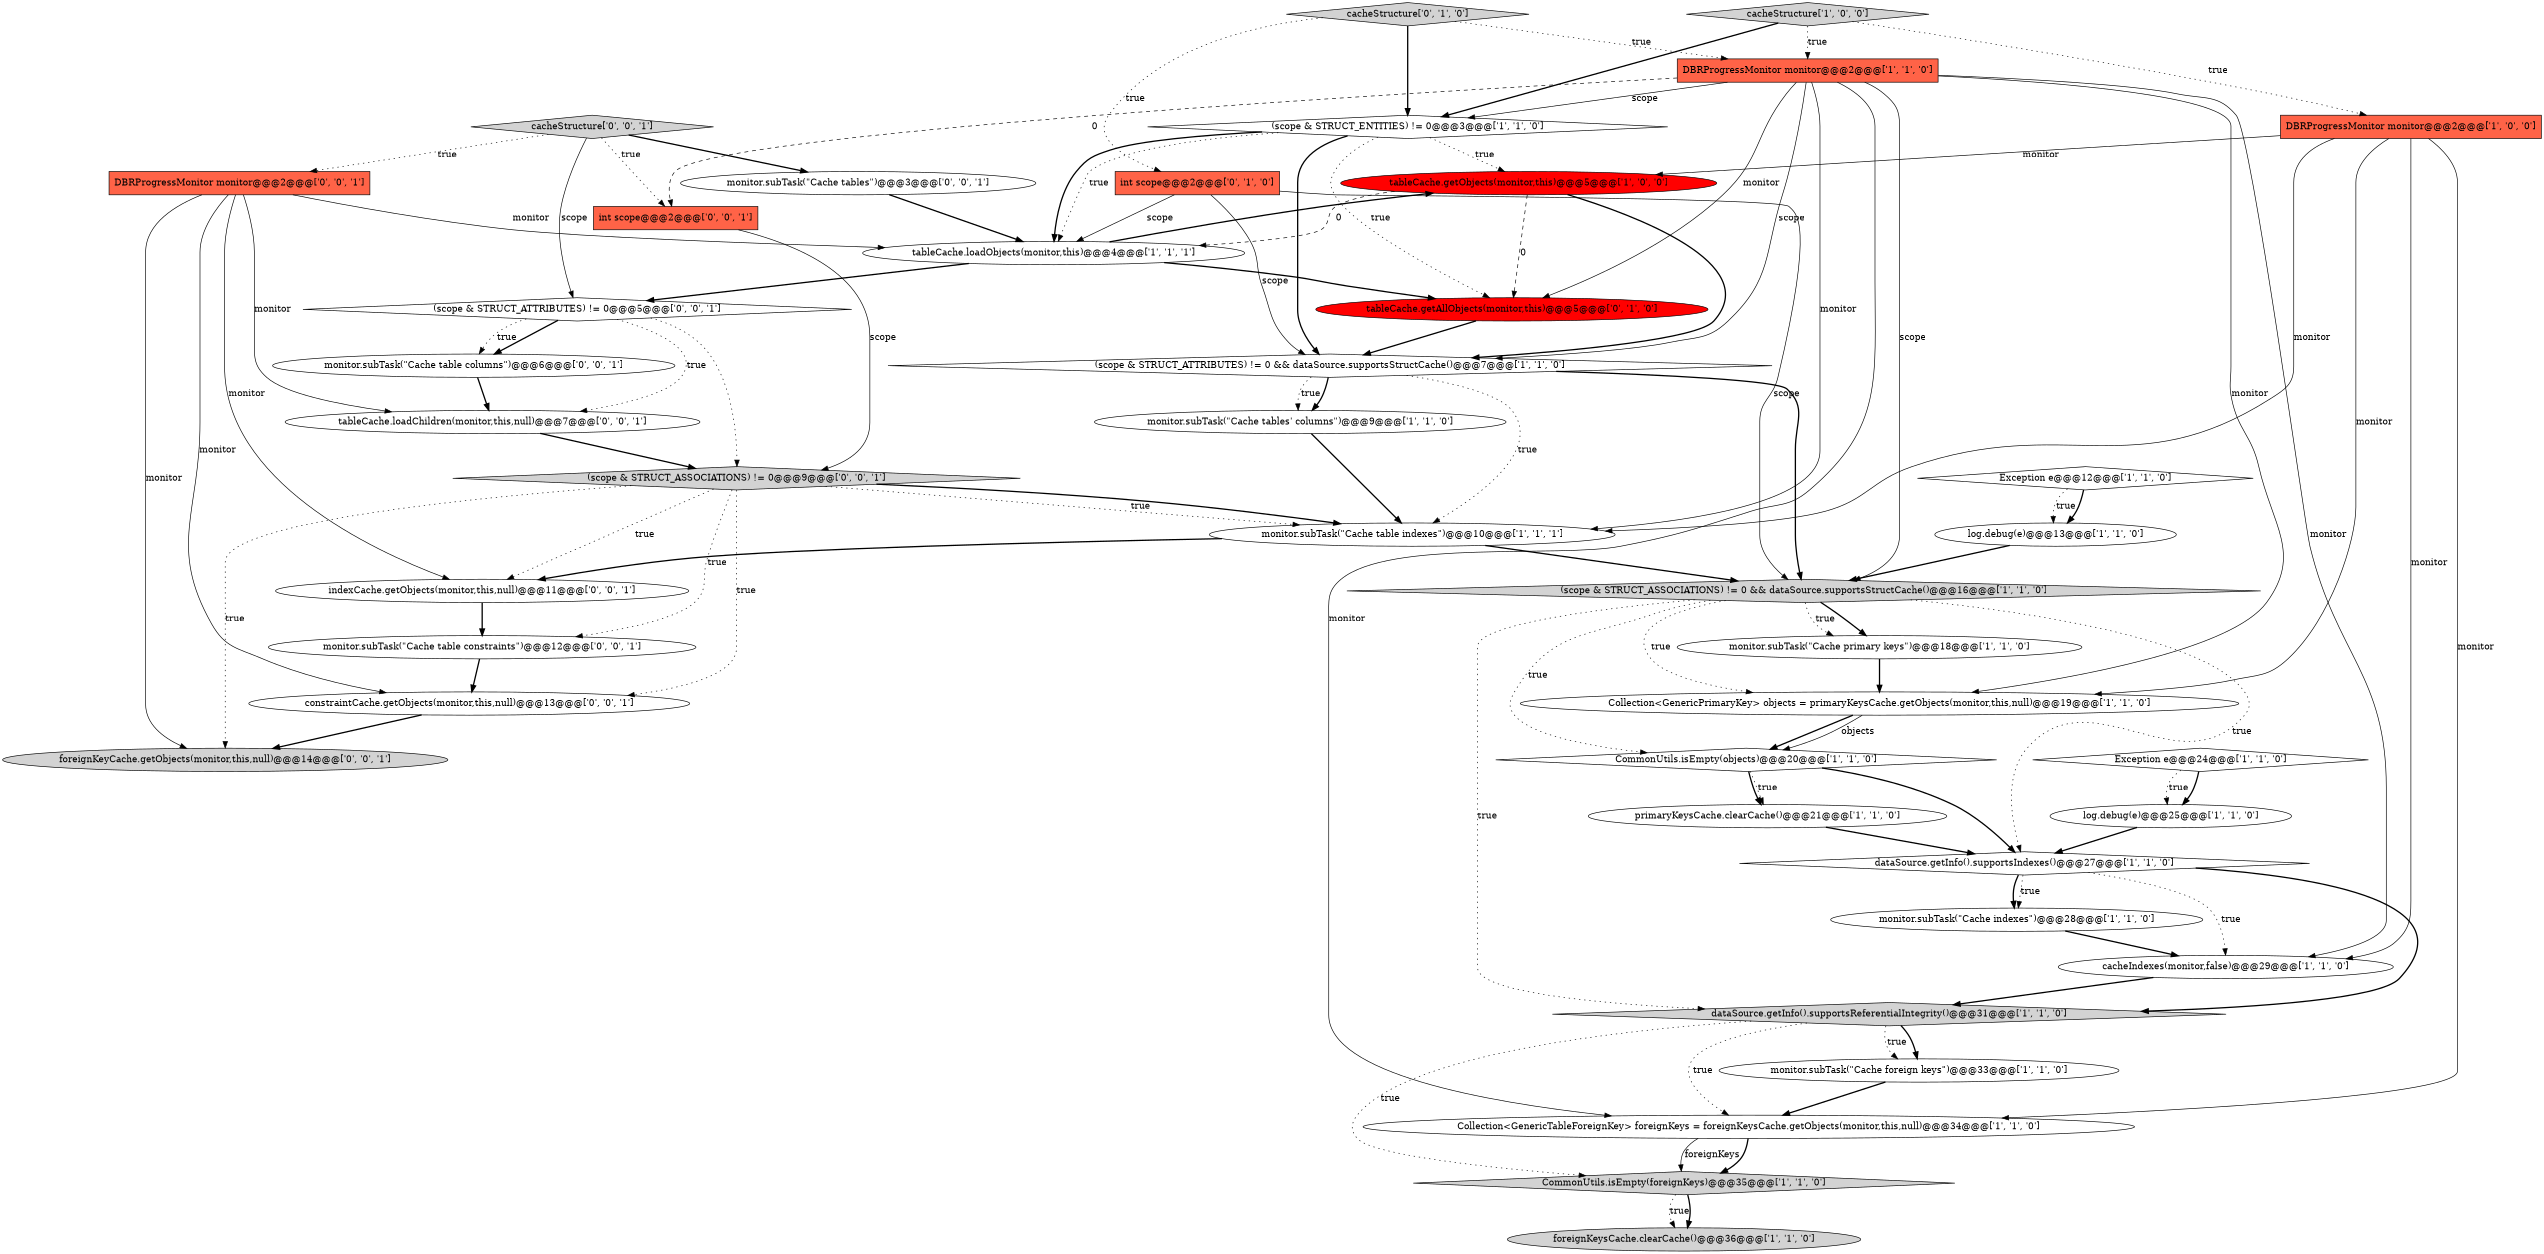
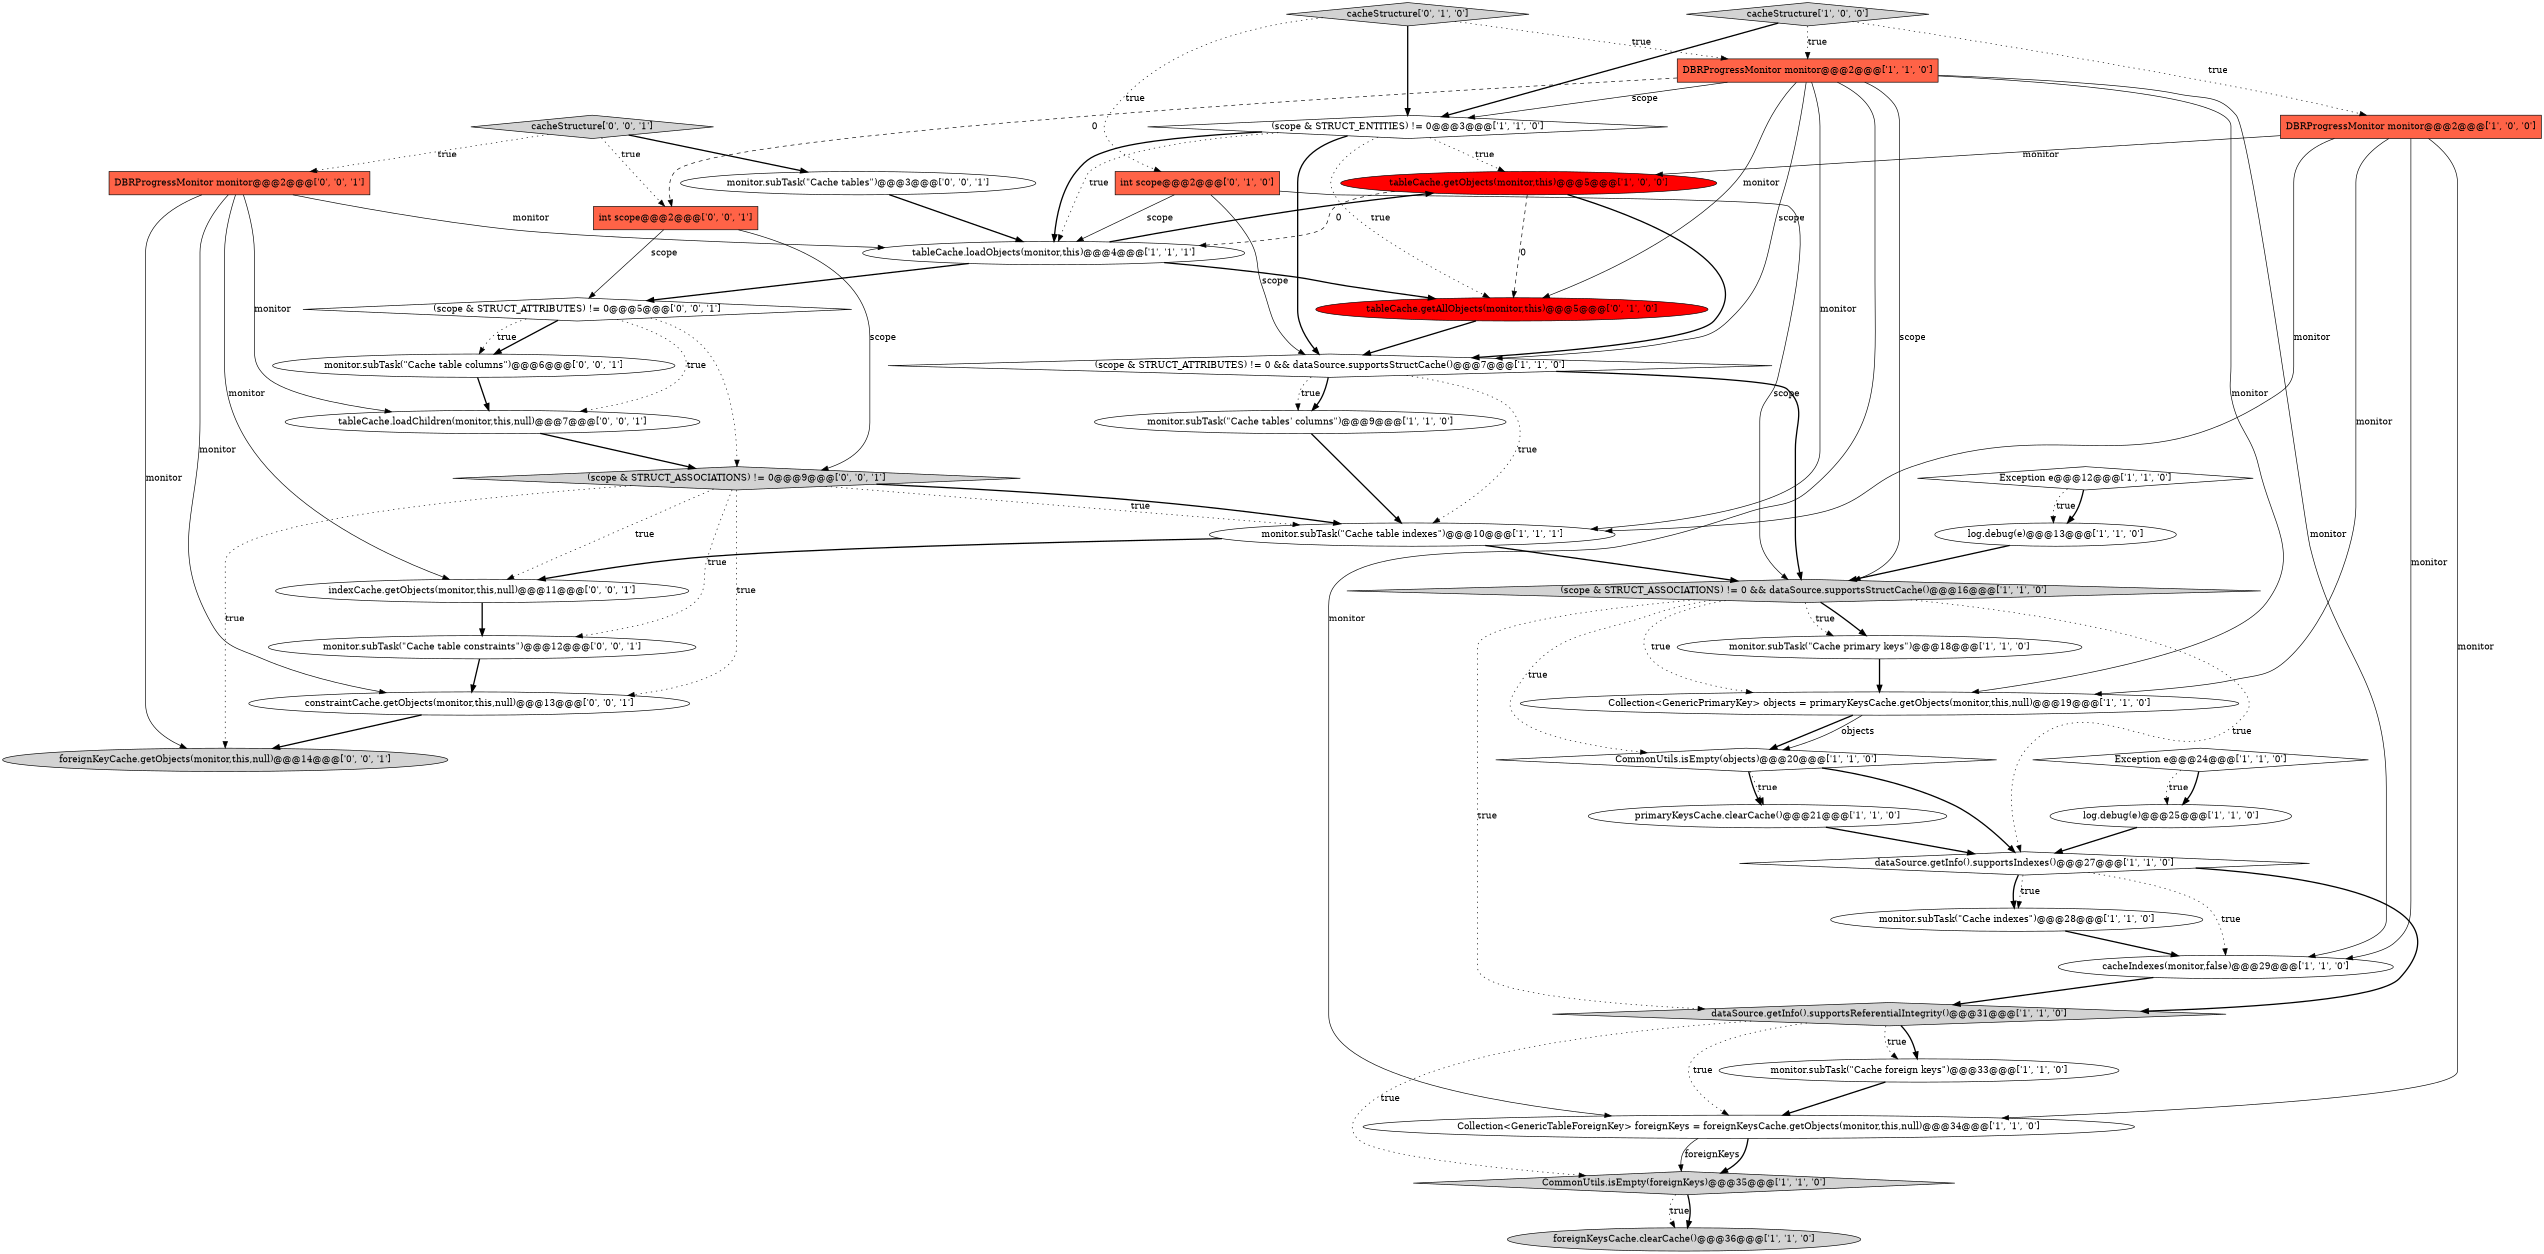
(560, 213) -> (629, 262)
